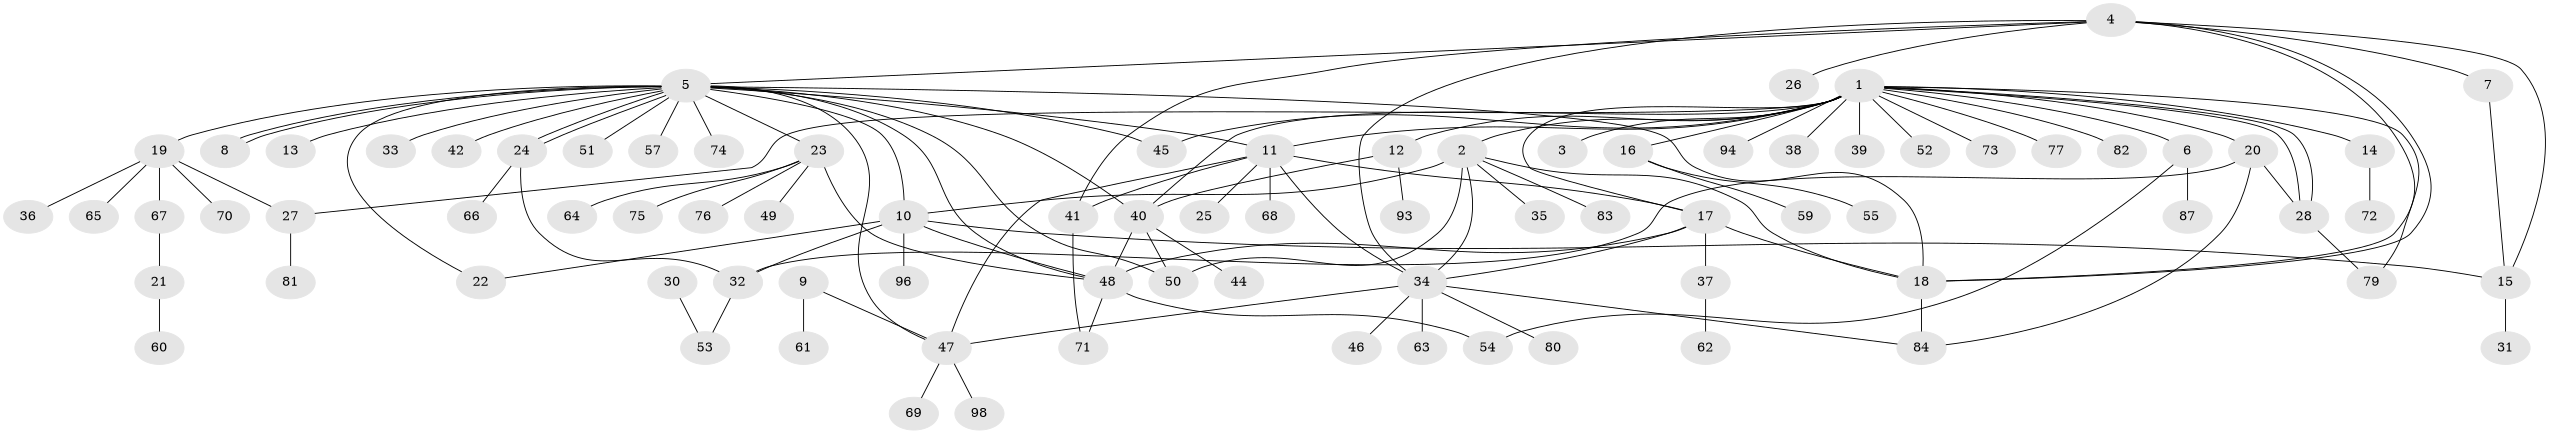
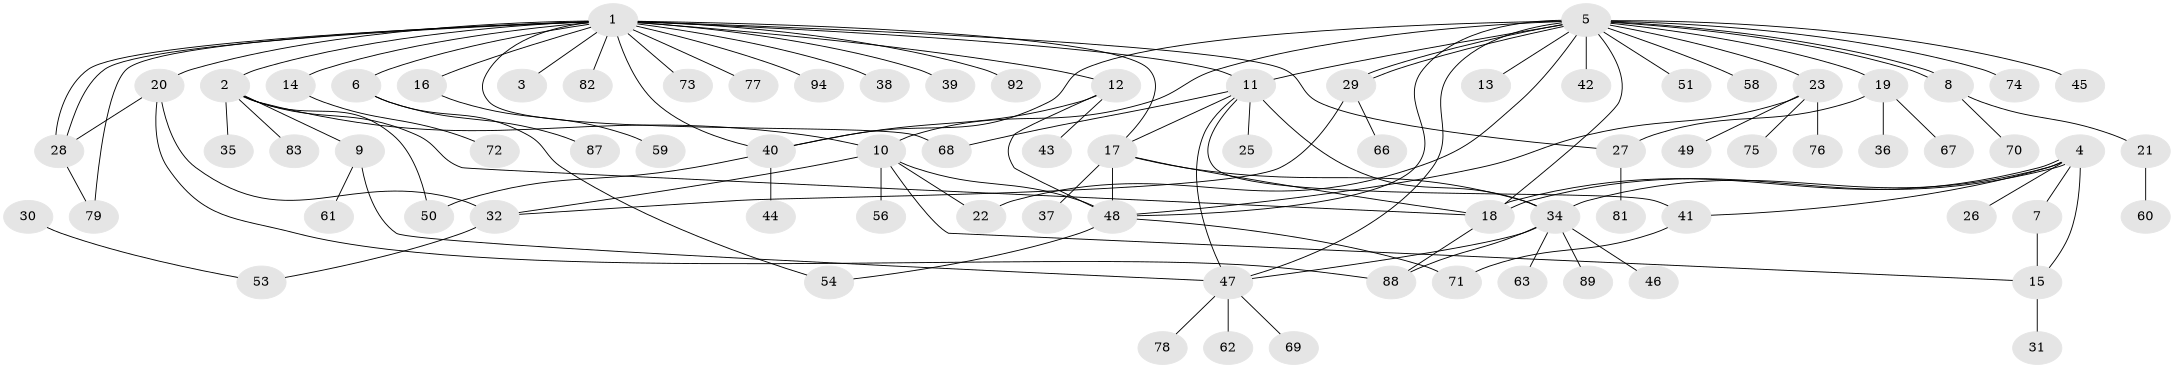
(1399, 53) -> none
(1512, 122) -> (489, 101)
(949, 146) -> none
(391, 151) -> none
(522, 151) -> (1351, 86)
(653, 151) -> (1752, 86)
(1925, 151) -> (1016, 86)
(192, 184) -> (1982, 118)
(94, 217) -> none
(572, 217) -> none
(1405, 217) -> (1047, 151)
(1871, 217) -> none
(1471, 224) -> (292, 118)
(1123, 249) -> (1008, 150)
(159, 250) -> (2047, 118)
(904, 282) -> (881, 217)
(1706, 310) -> (1228, 315)
(1553, 348) -> (1588, 282)
(1922, 348) -> (1391, 282)
(979, 414) -> (1163, 348)
